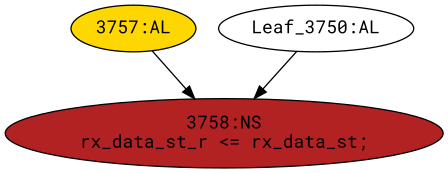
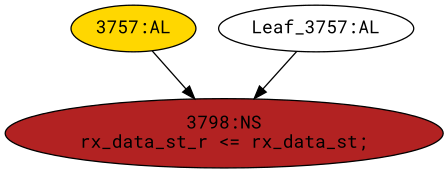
(316, 29) -> (316, 29)
(224, 133) -> (224, 133)
